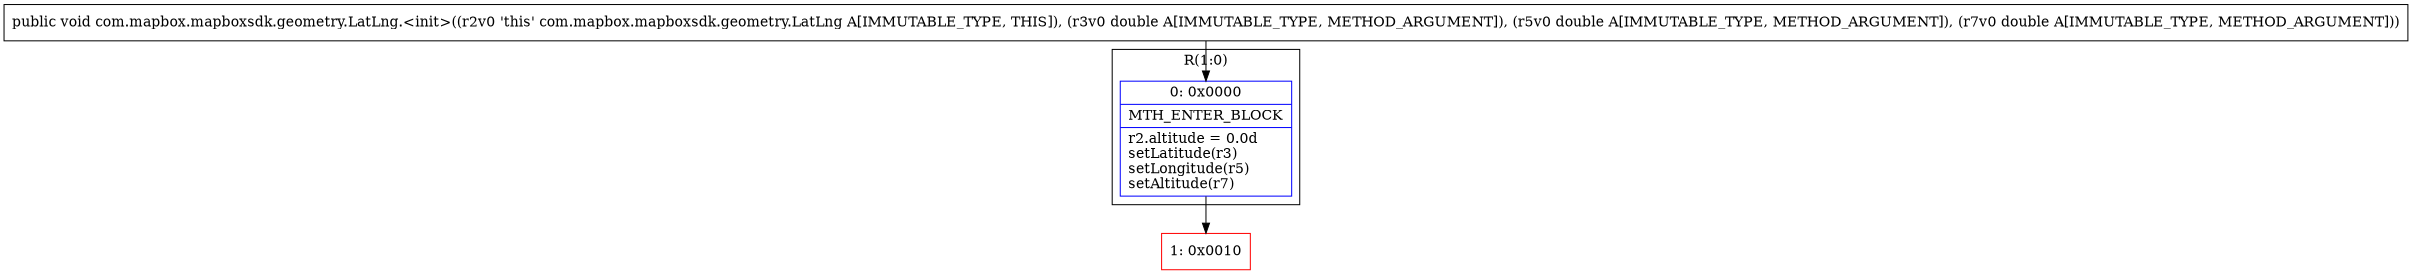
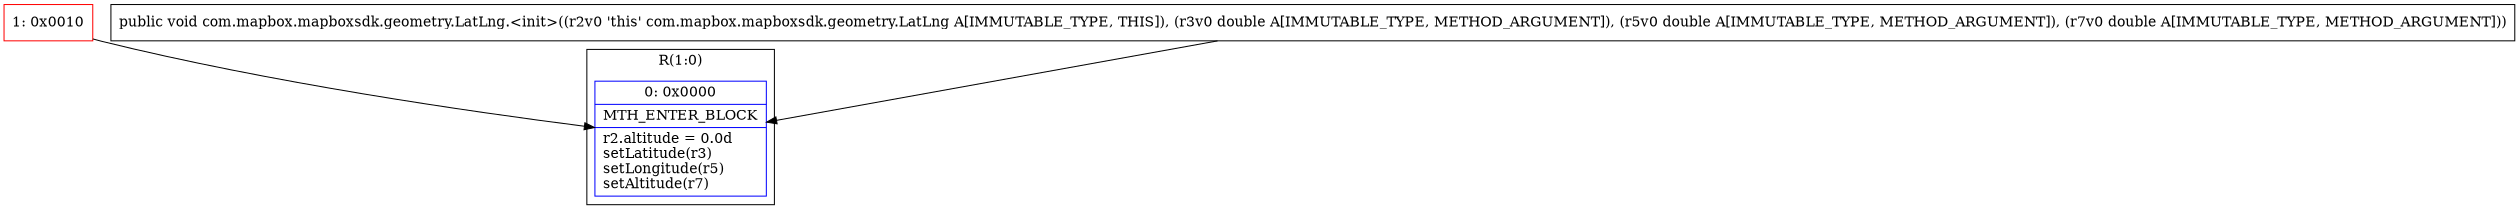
(1206, 211) -> (337, 89)
